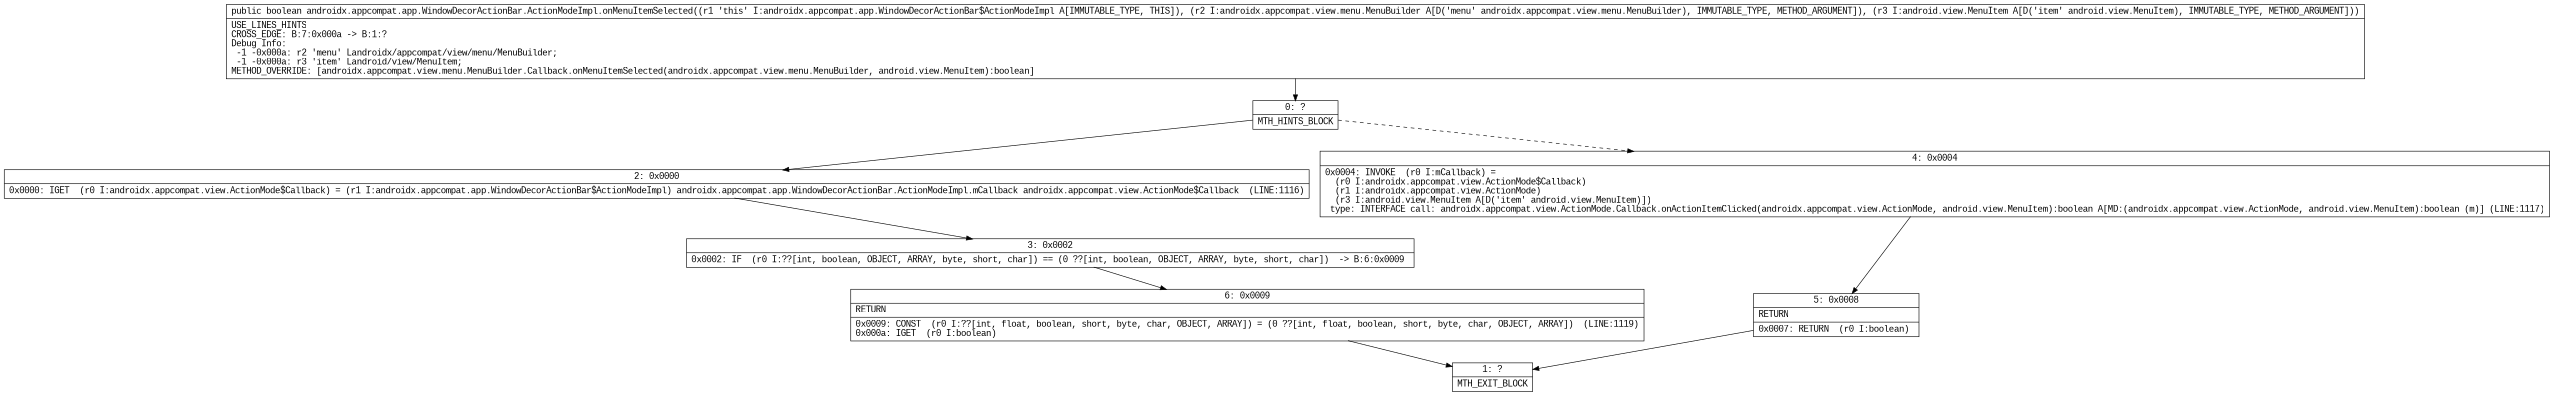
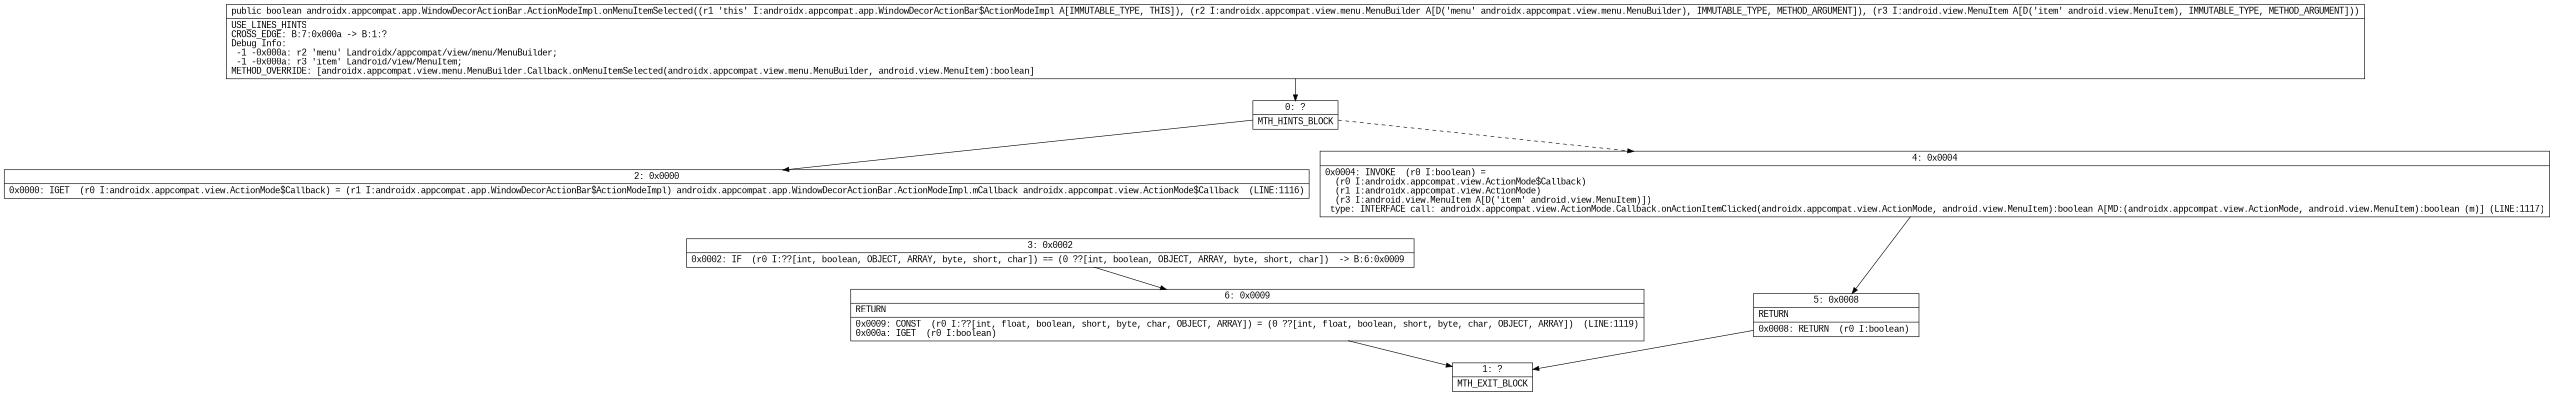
(1413, 173) -> (1408, 173)
(850, 218) -> none
(1836, 329) -> (1836, 329)
